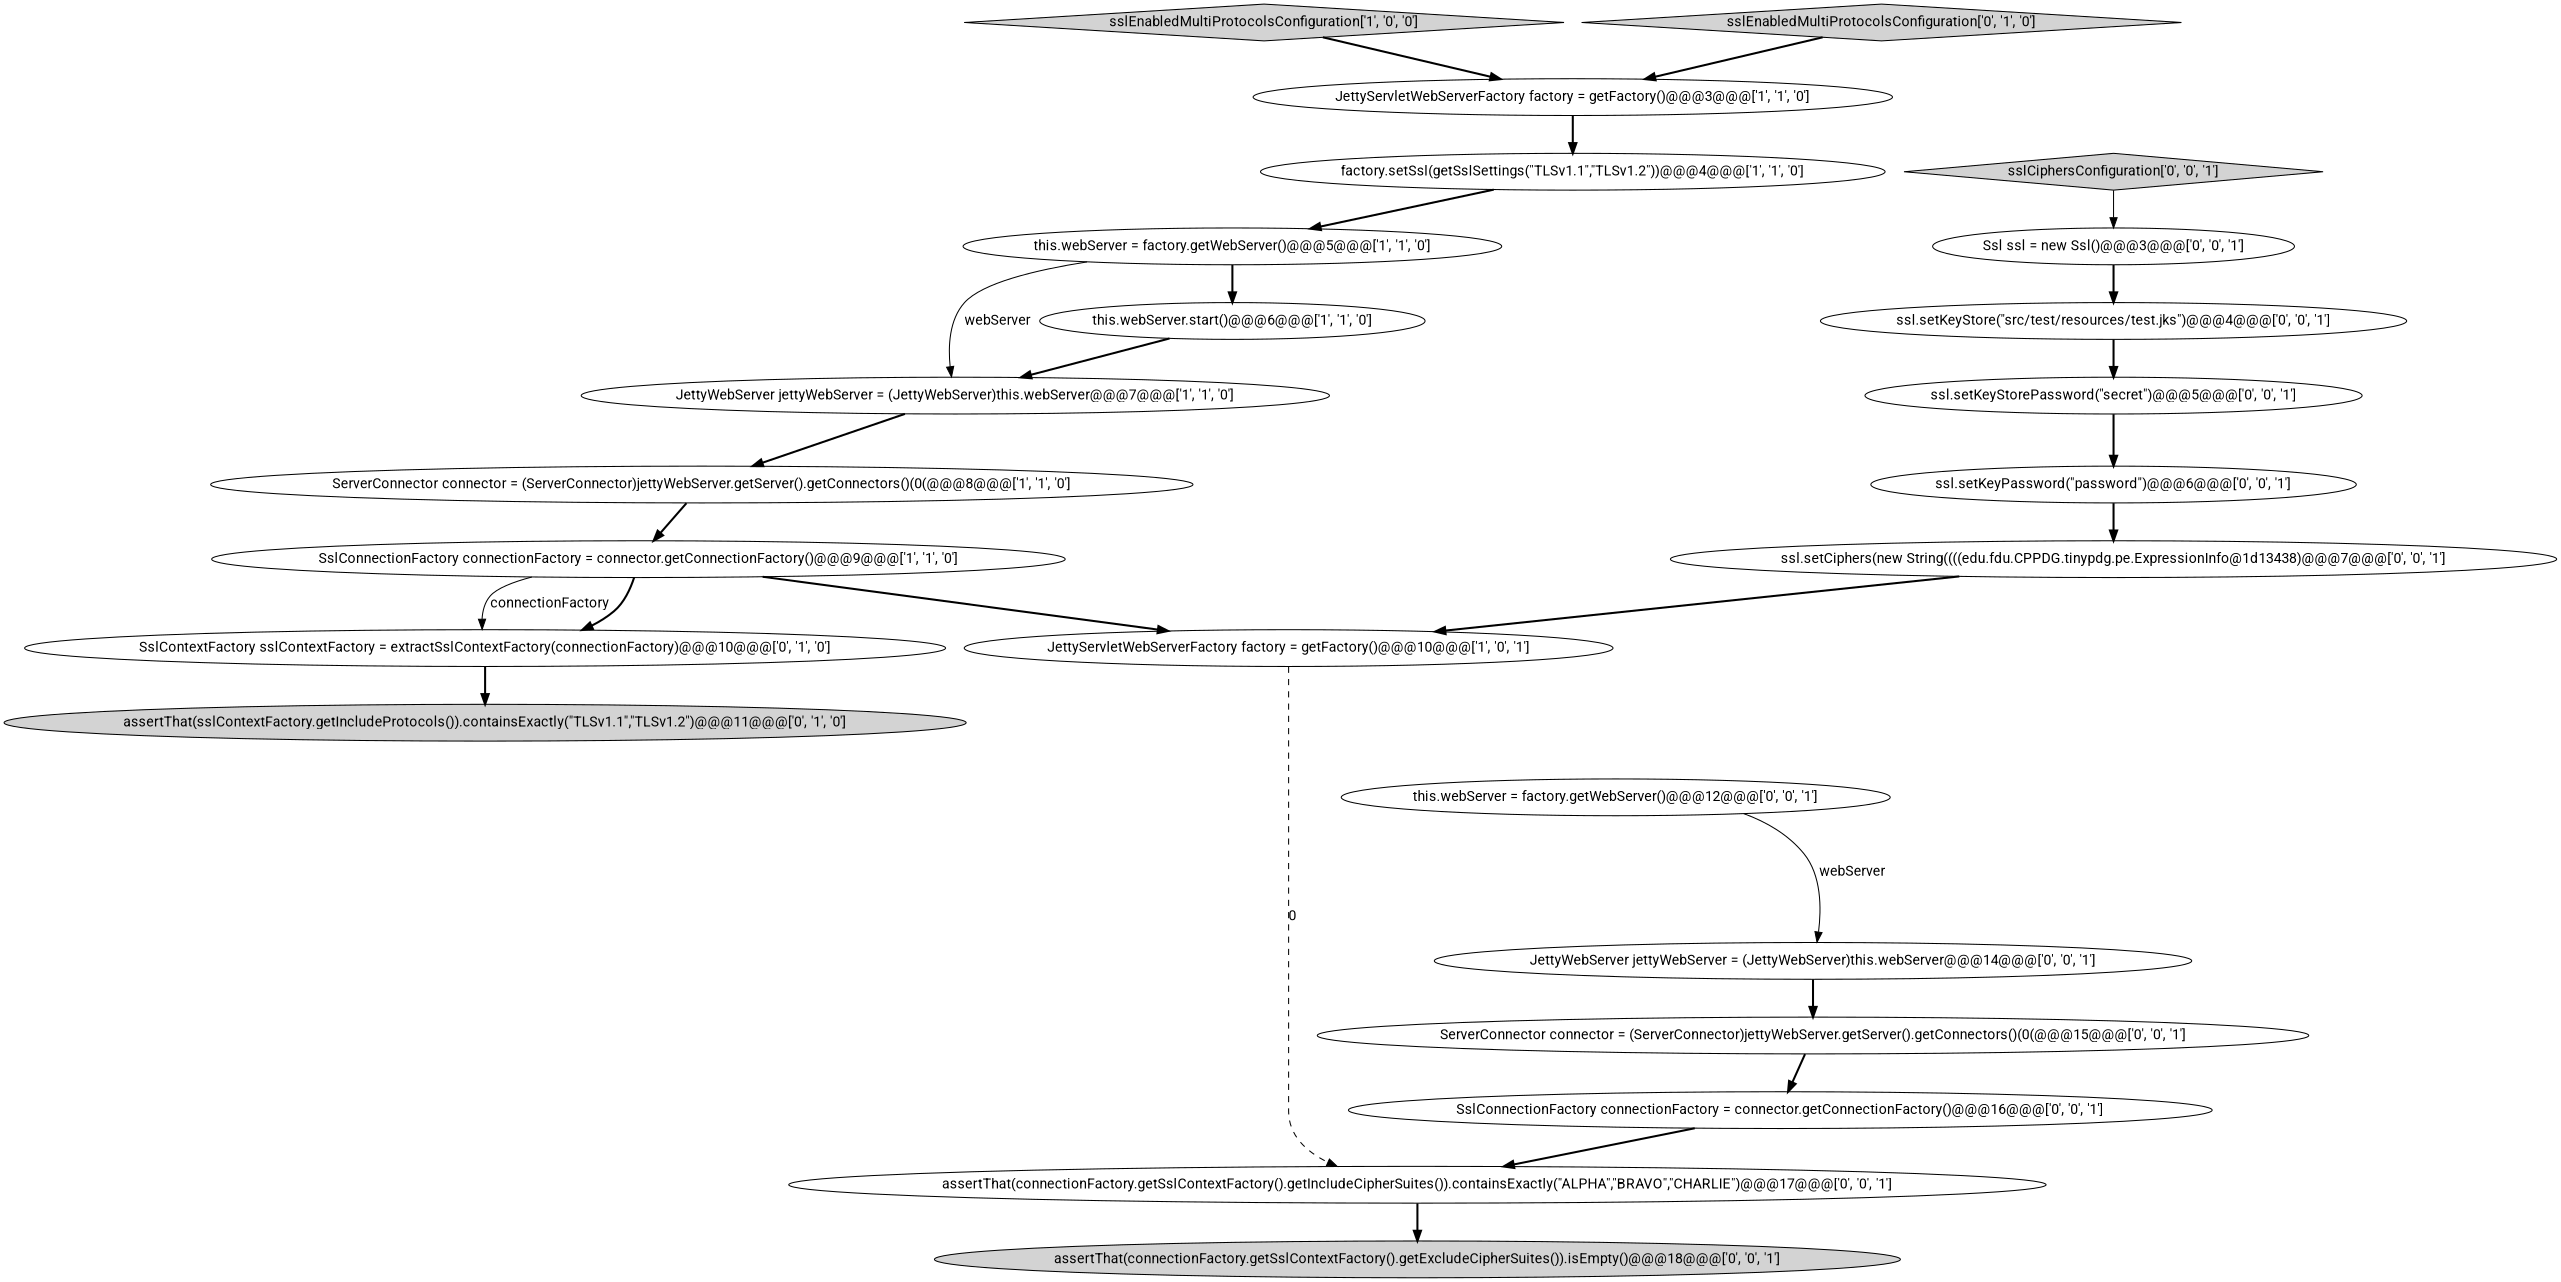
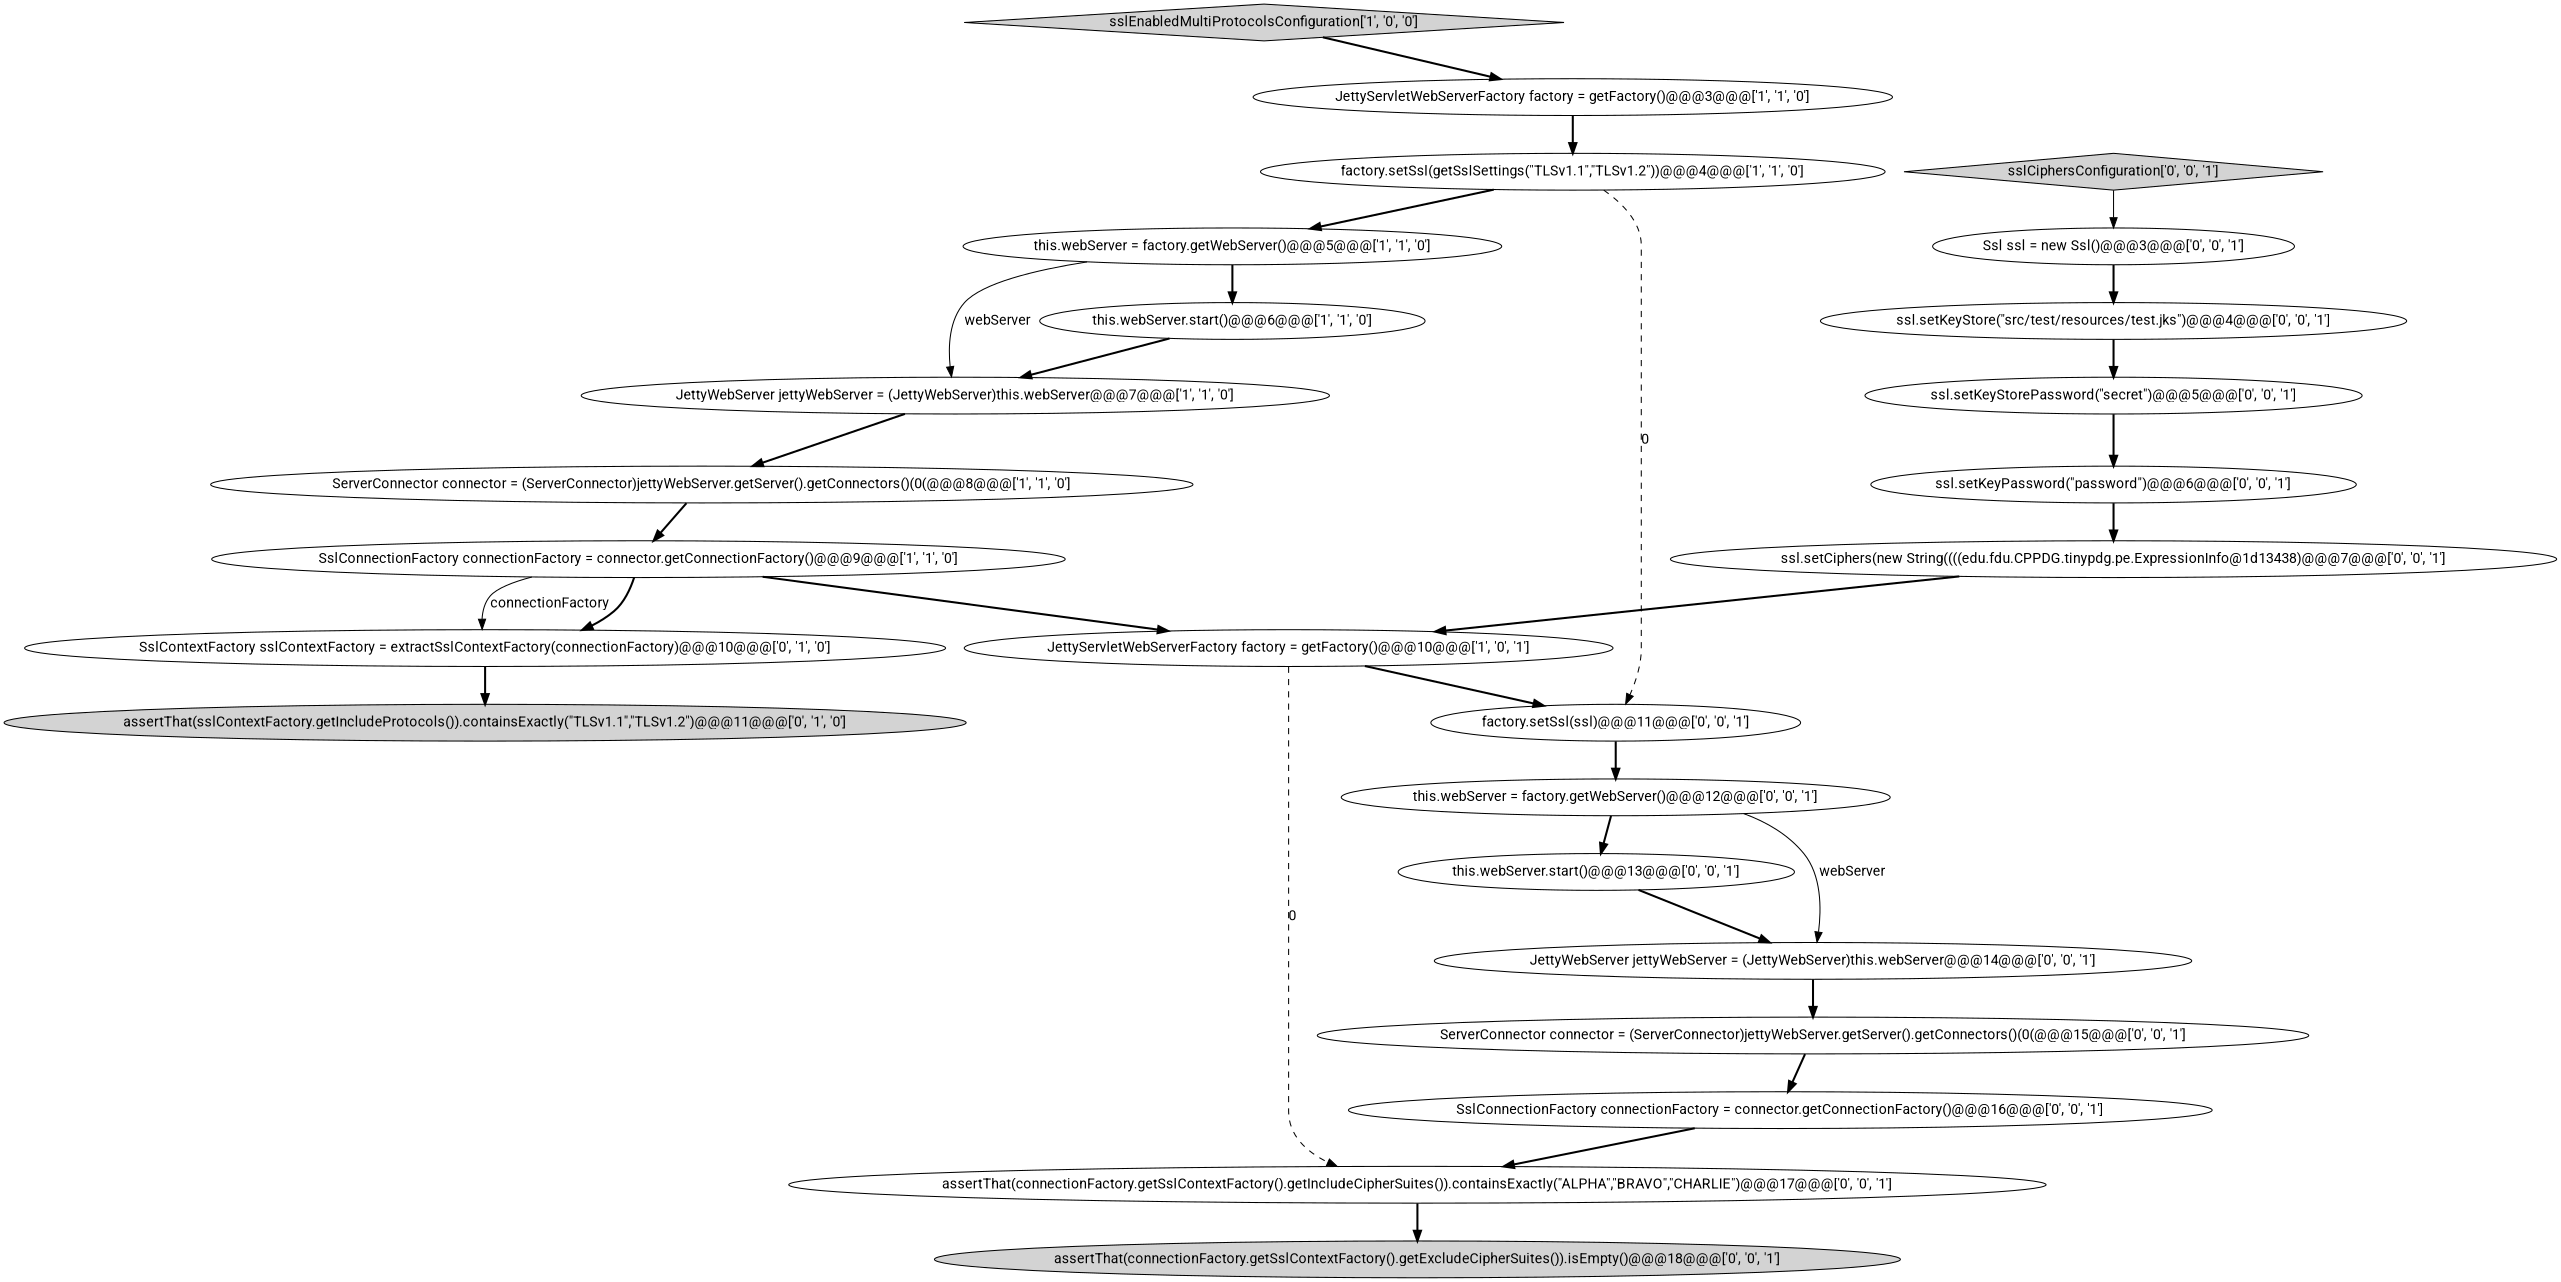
(1882, 22) -> none
none -> (1616, 723)
none -> (1596, 872)
